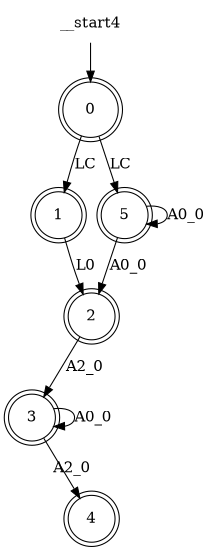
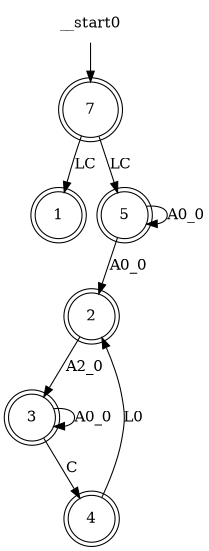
(91, 23) -> (91, 23)
(91, 110) -> (91, 110)
(72, 261) -> (124, 423)
(72, 468) -> (72, 468)
